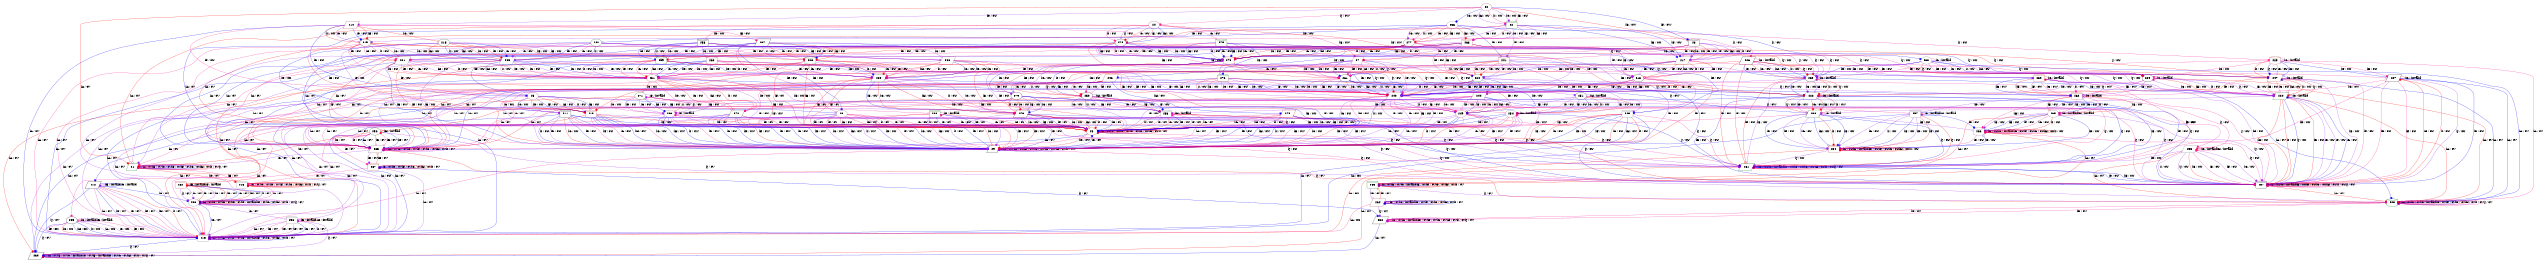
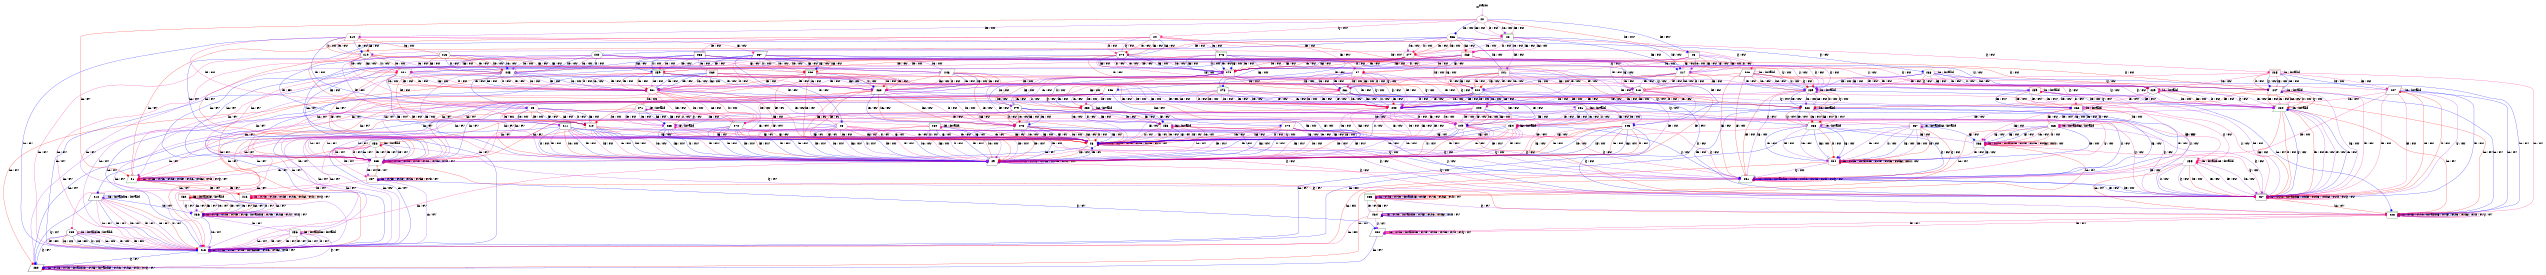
none -> (1482, 6)
